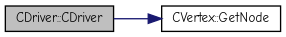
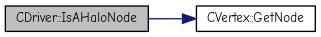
(59, 19) -> (77, 19)
